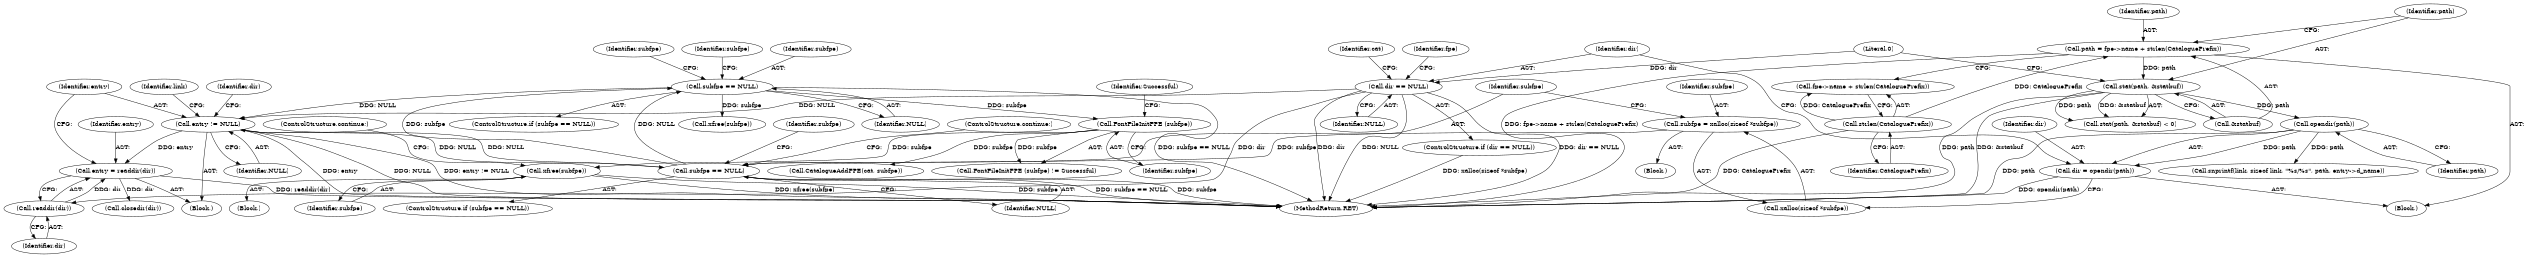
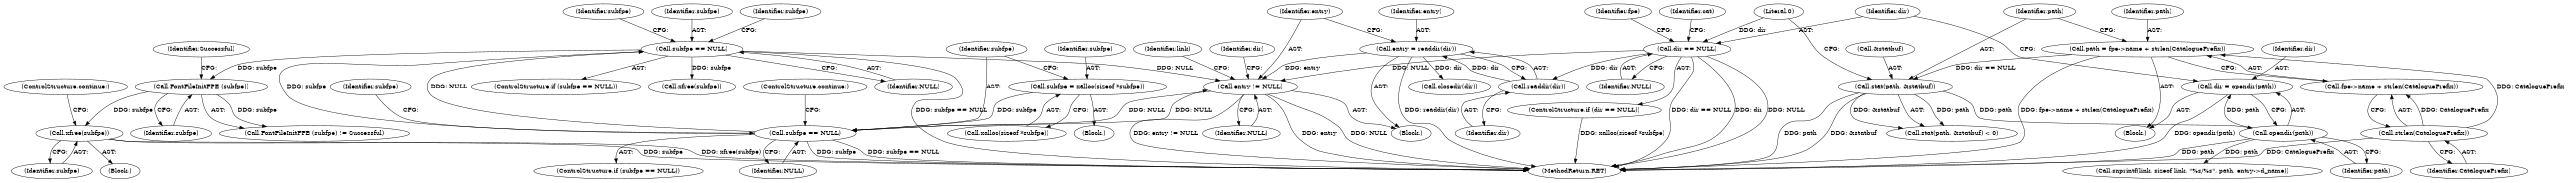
(2160, 68) -> (1986, 68)
(2247, 79) -> (2250, 72)
(2182, 108) -> none
(154, 143) -> (1314, 59)
(846, 171) -> none
(1705, 171) -> (1082, 110)
(1985, 204) -> (2265, 106)
